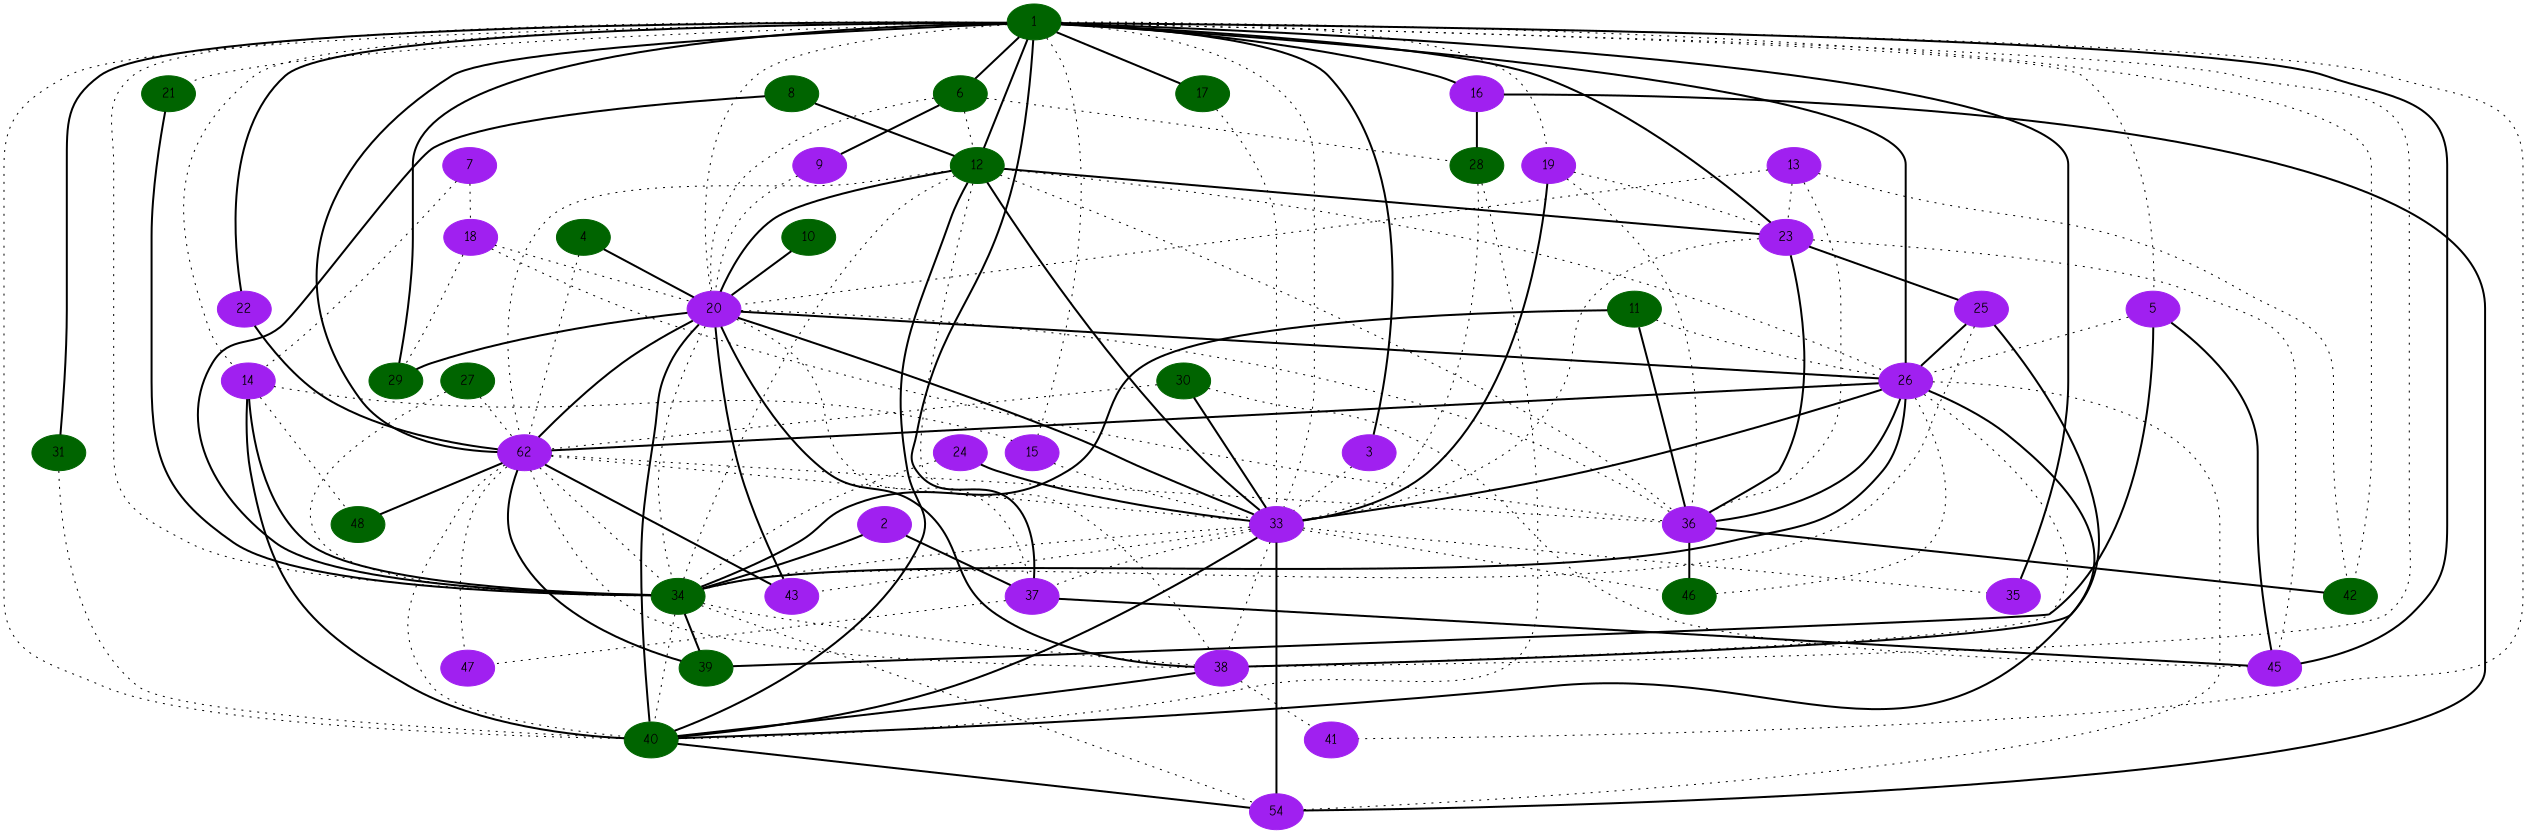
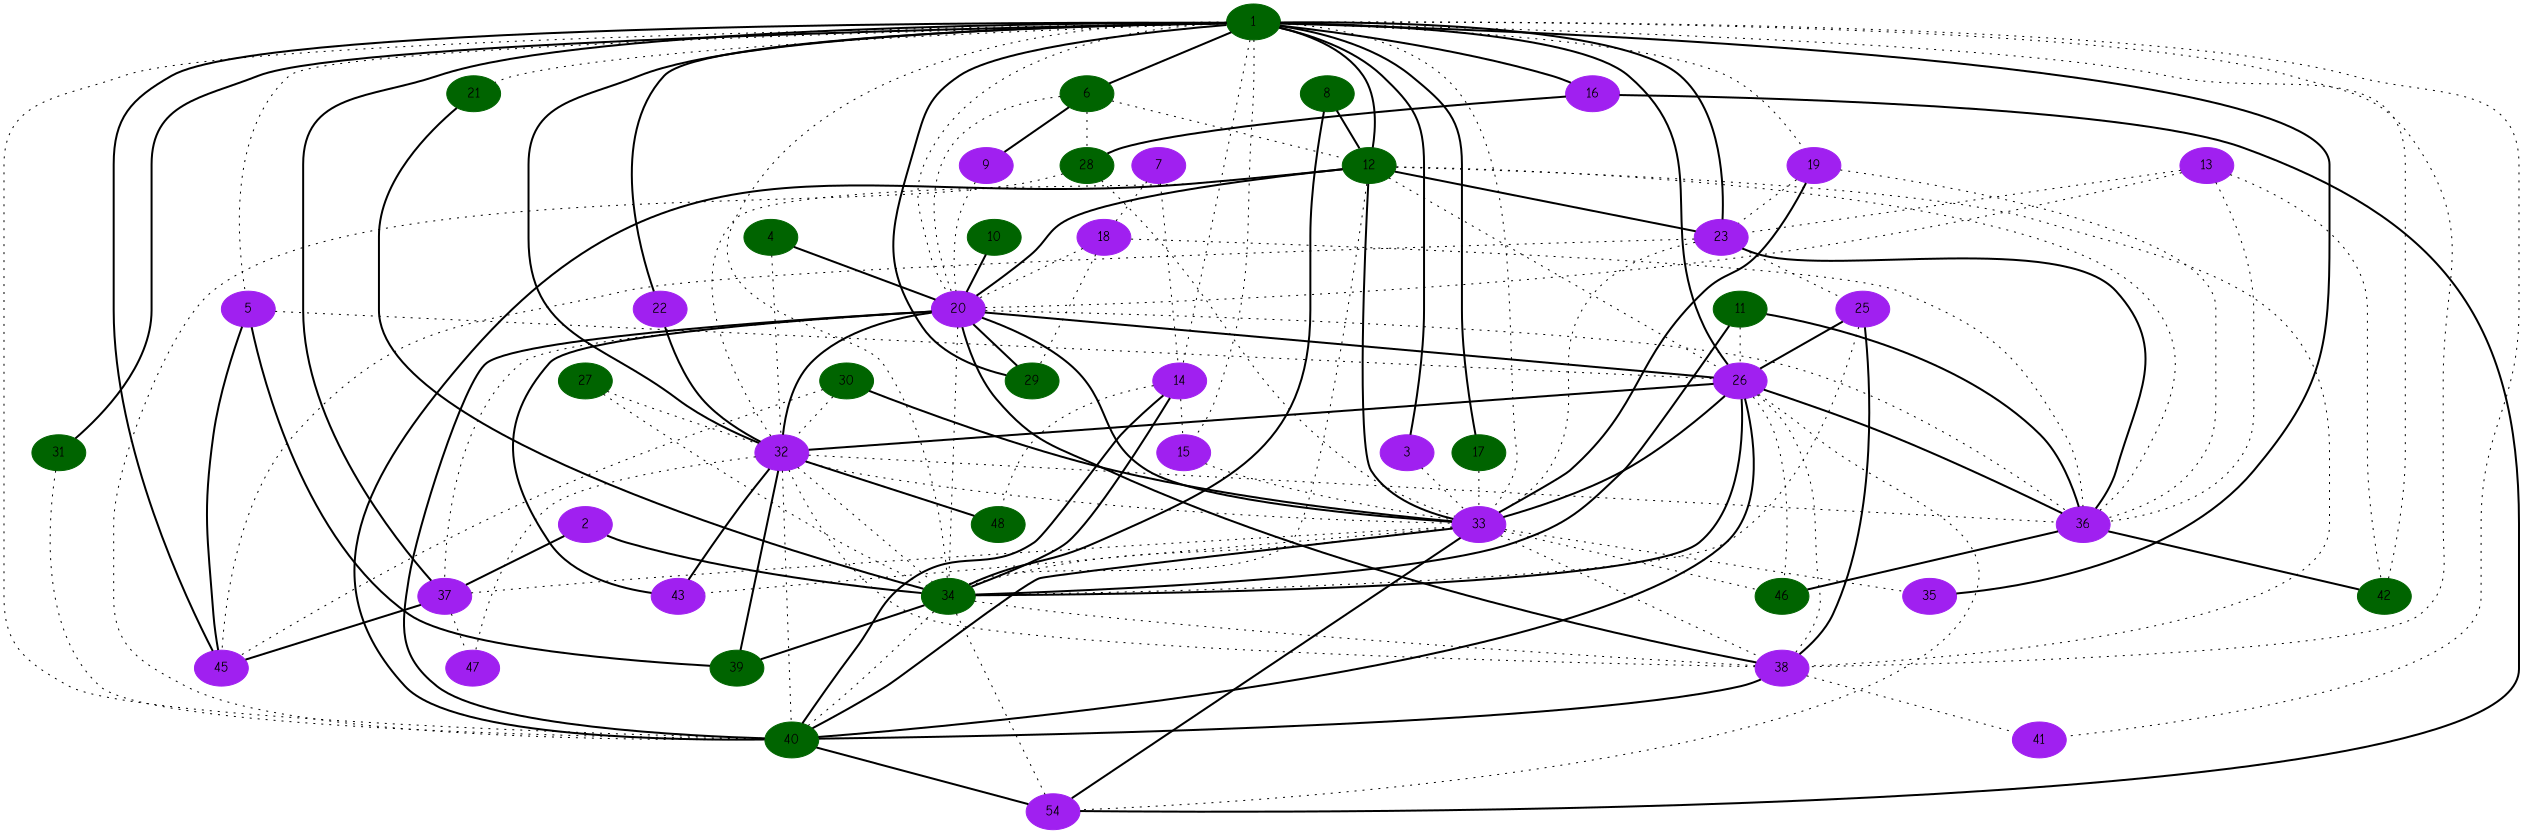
(1884, 273) -> (1777, 266)
(525, 453) -> (782, 453)
(960, 453) -> none
